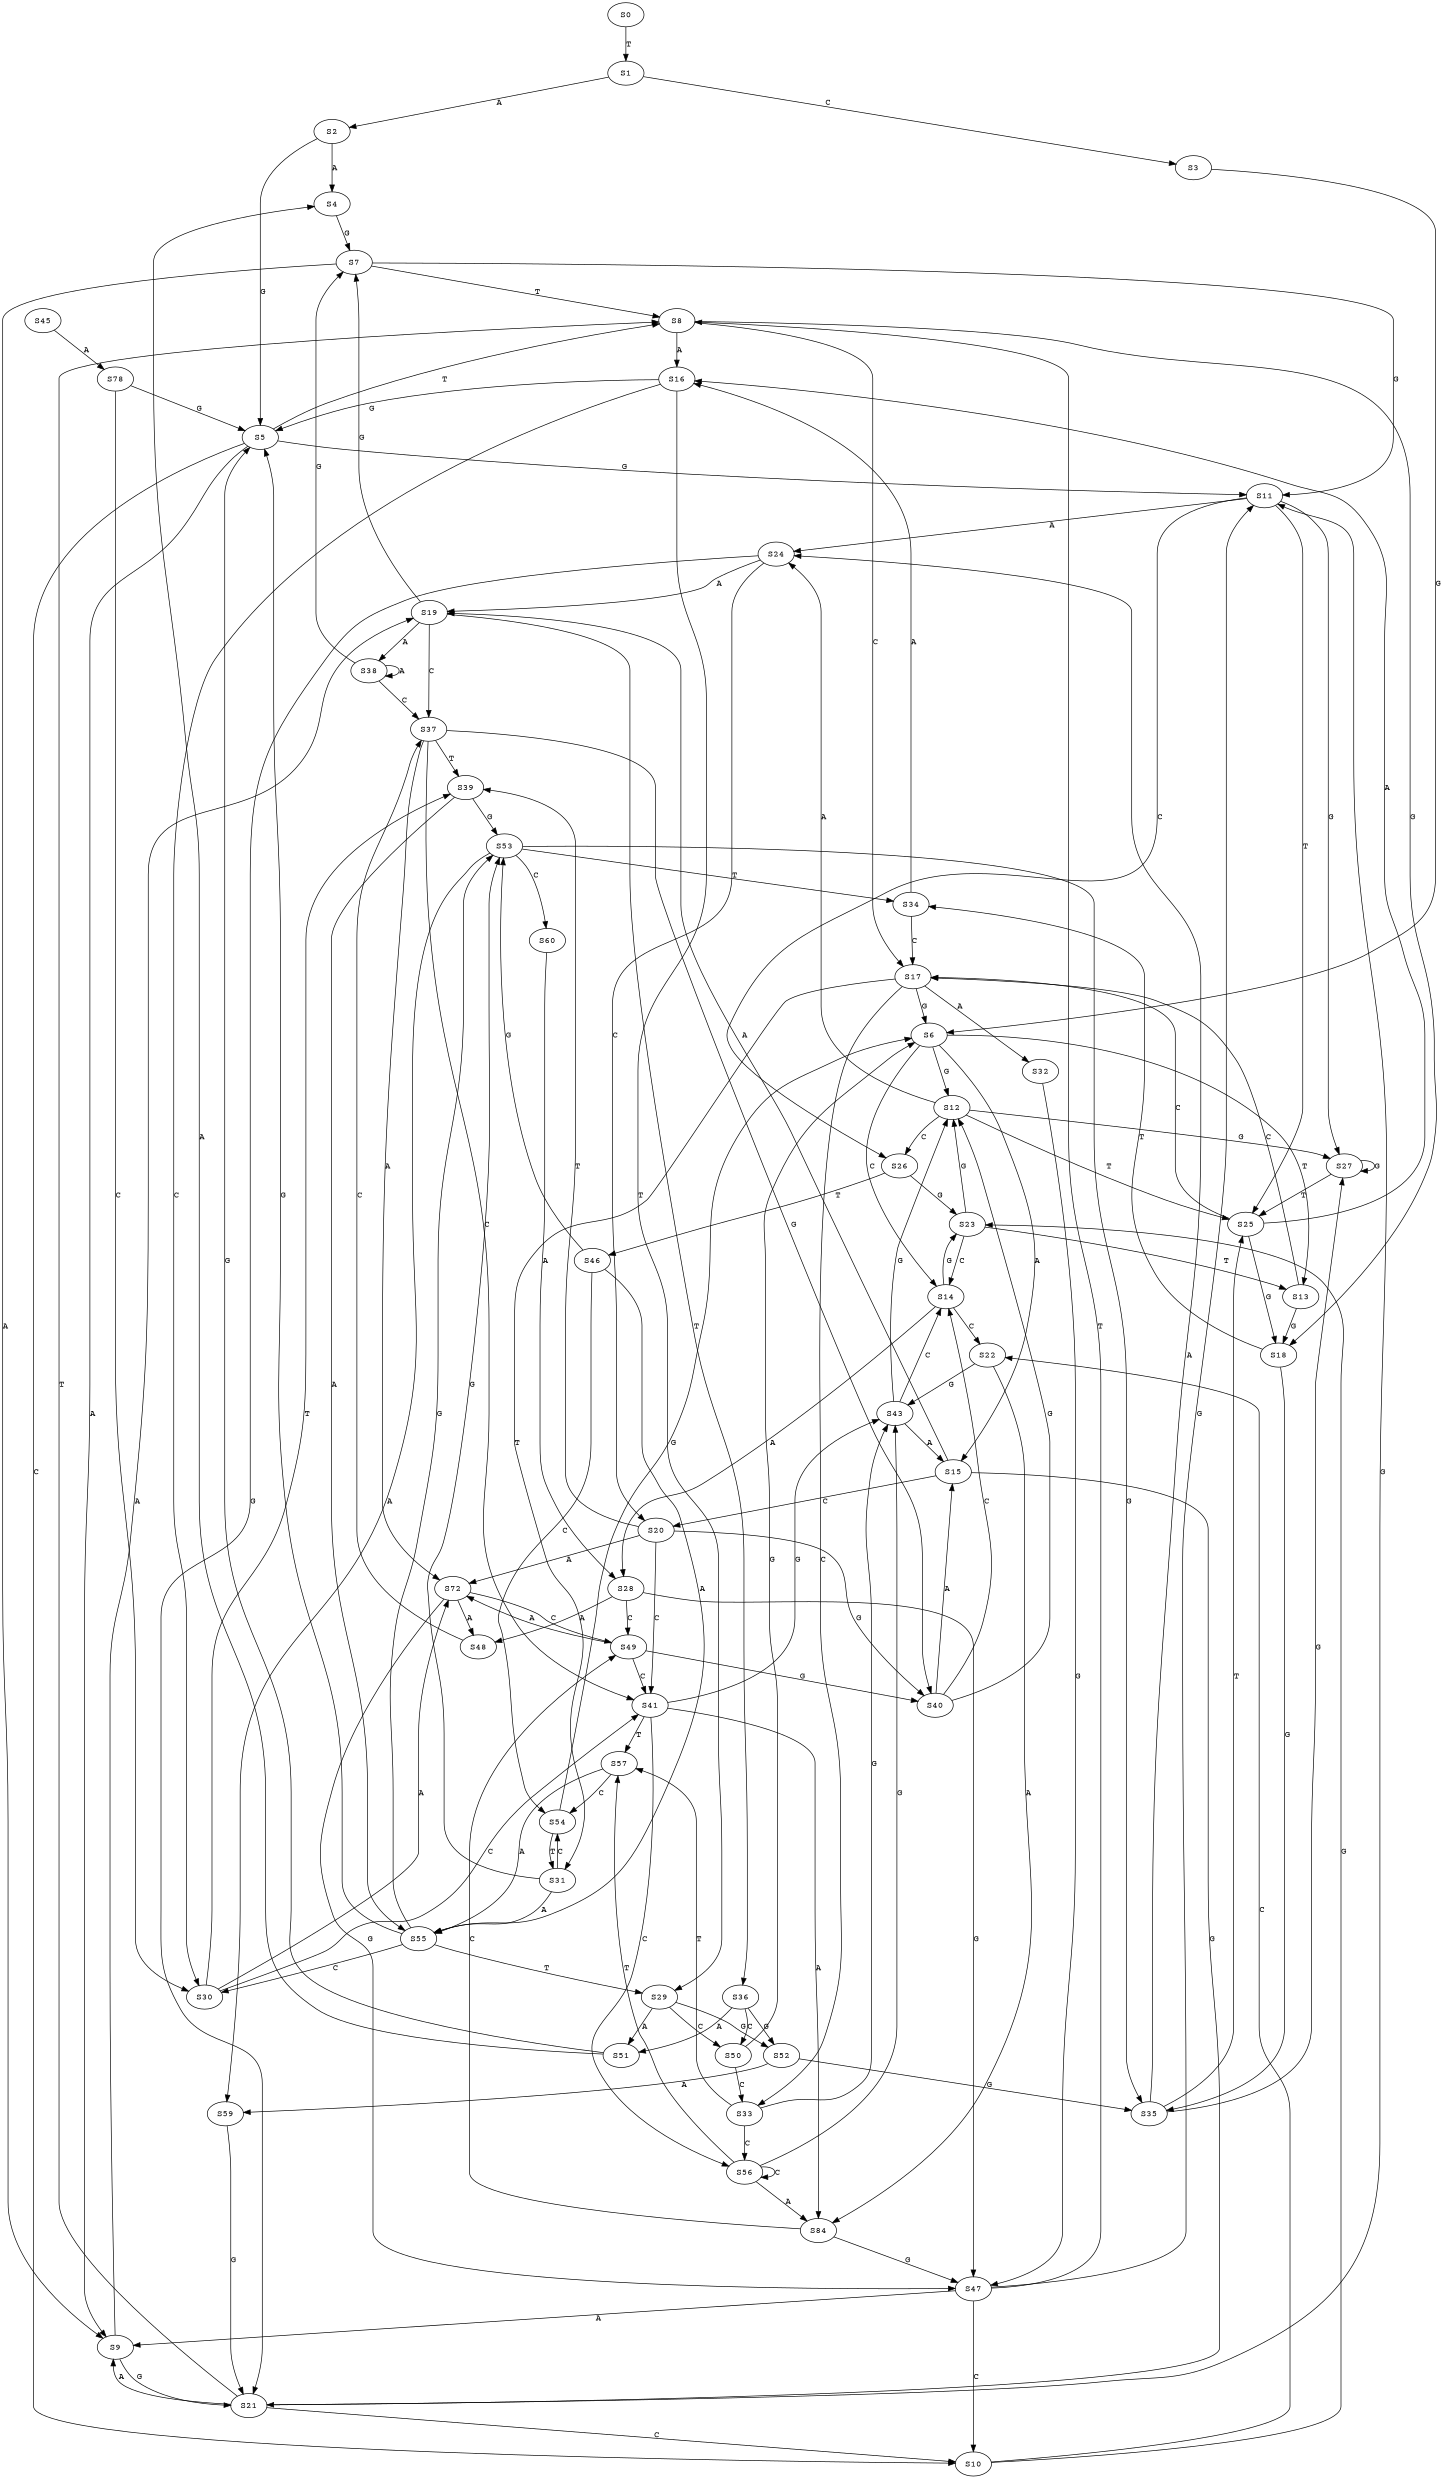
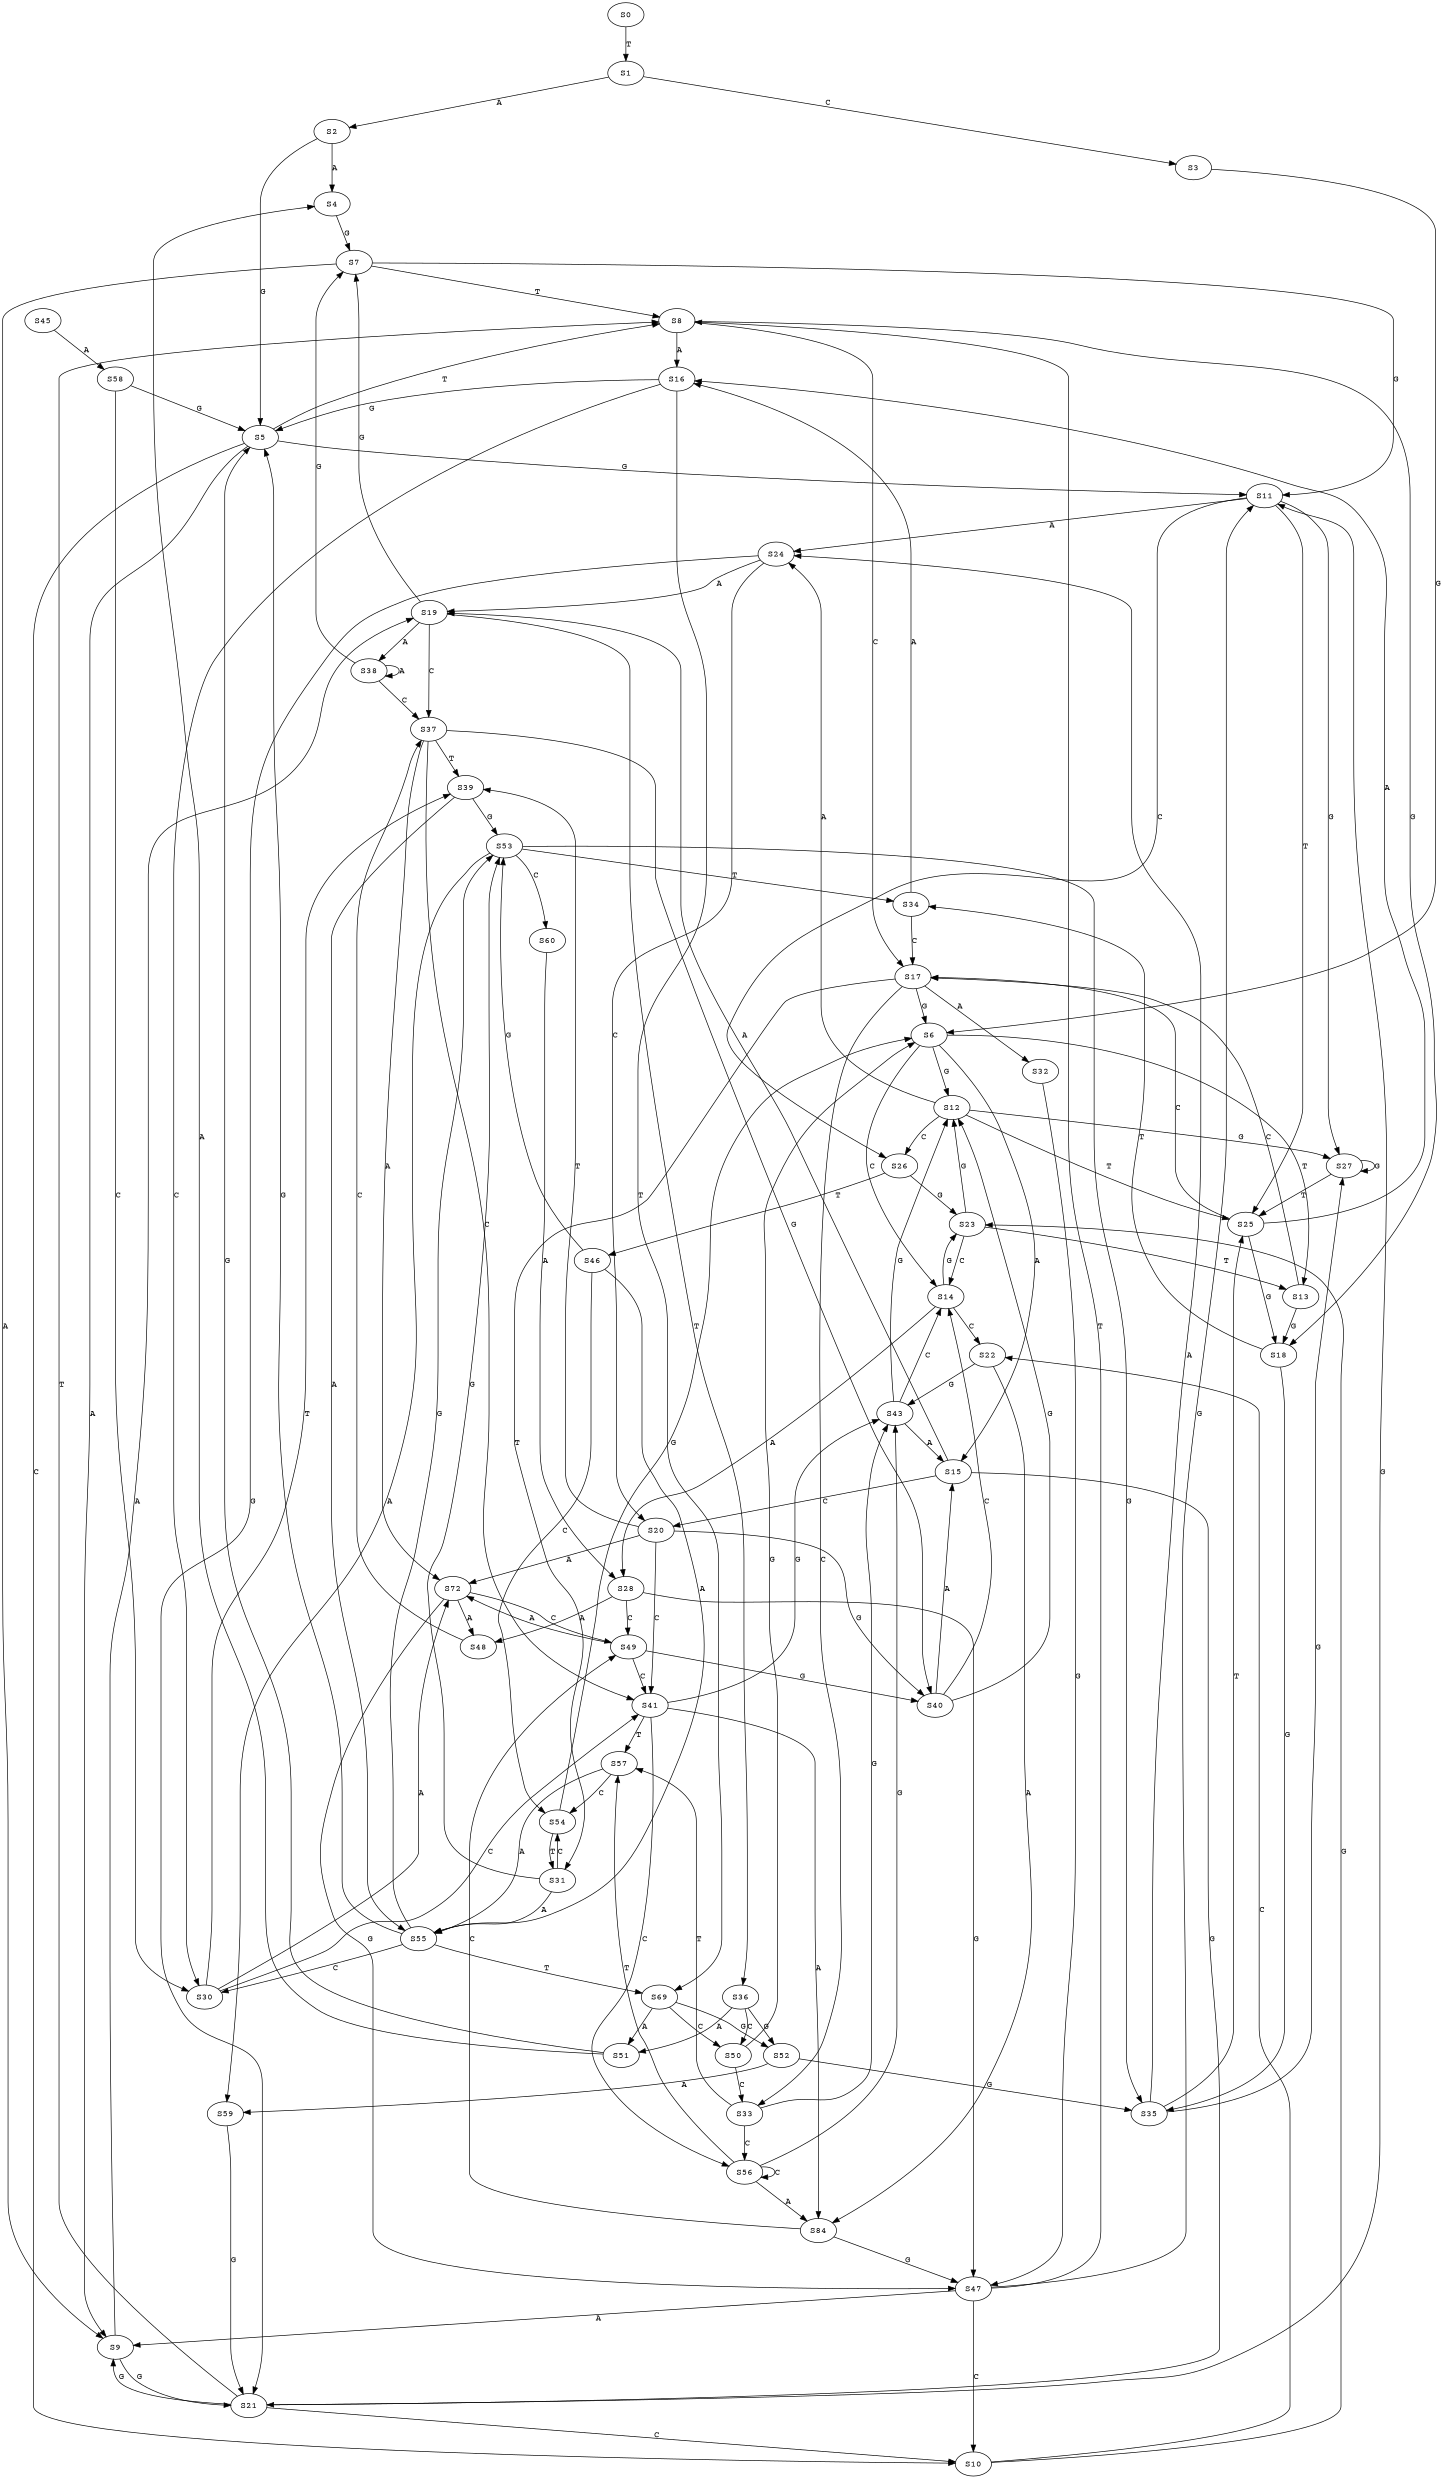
(115, 379) -> (115, 379)
(659, 1997) -> (659, 1997)
(122, 2376) -> (122, 2376)
